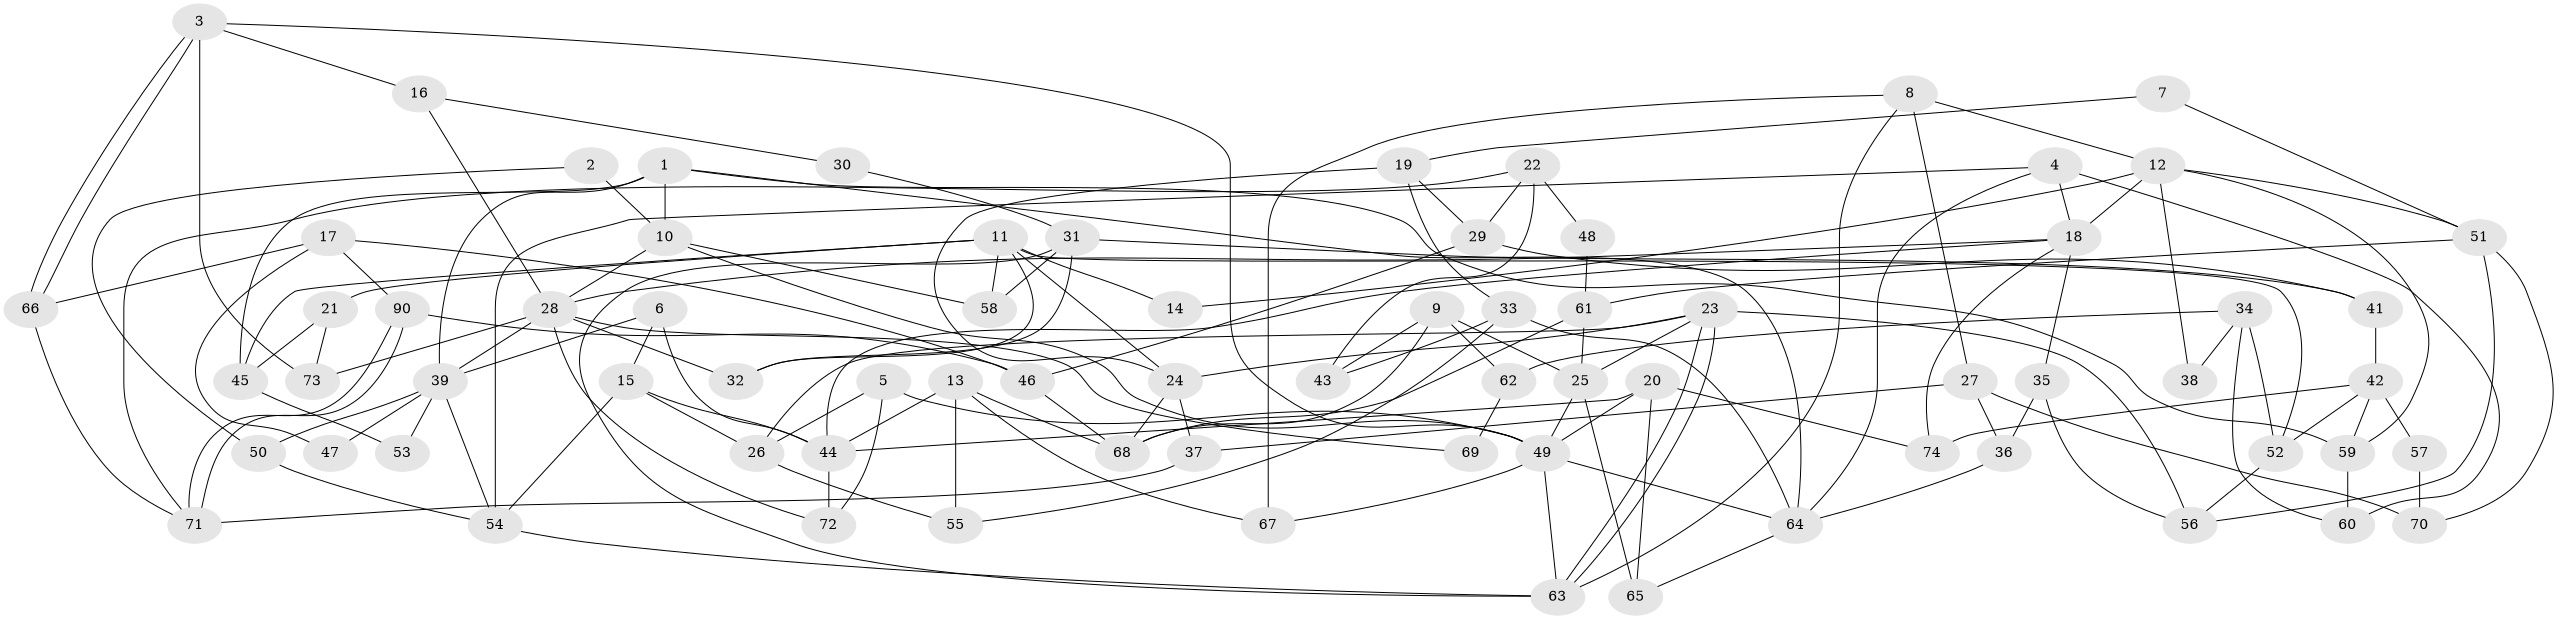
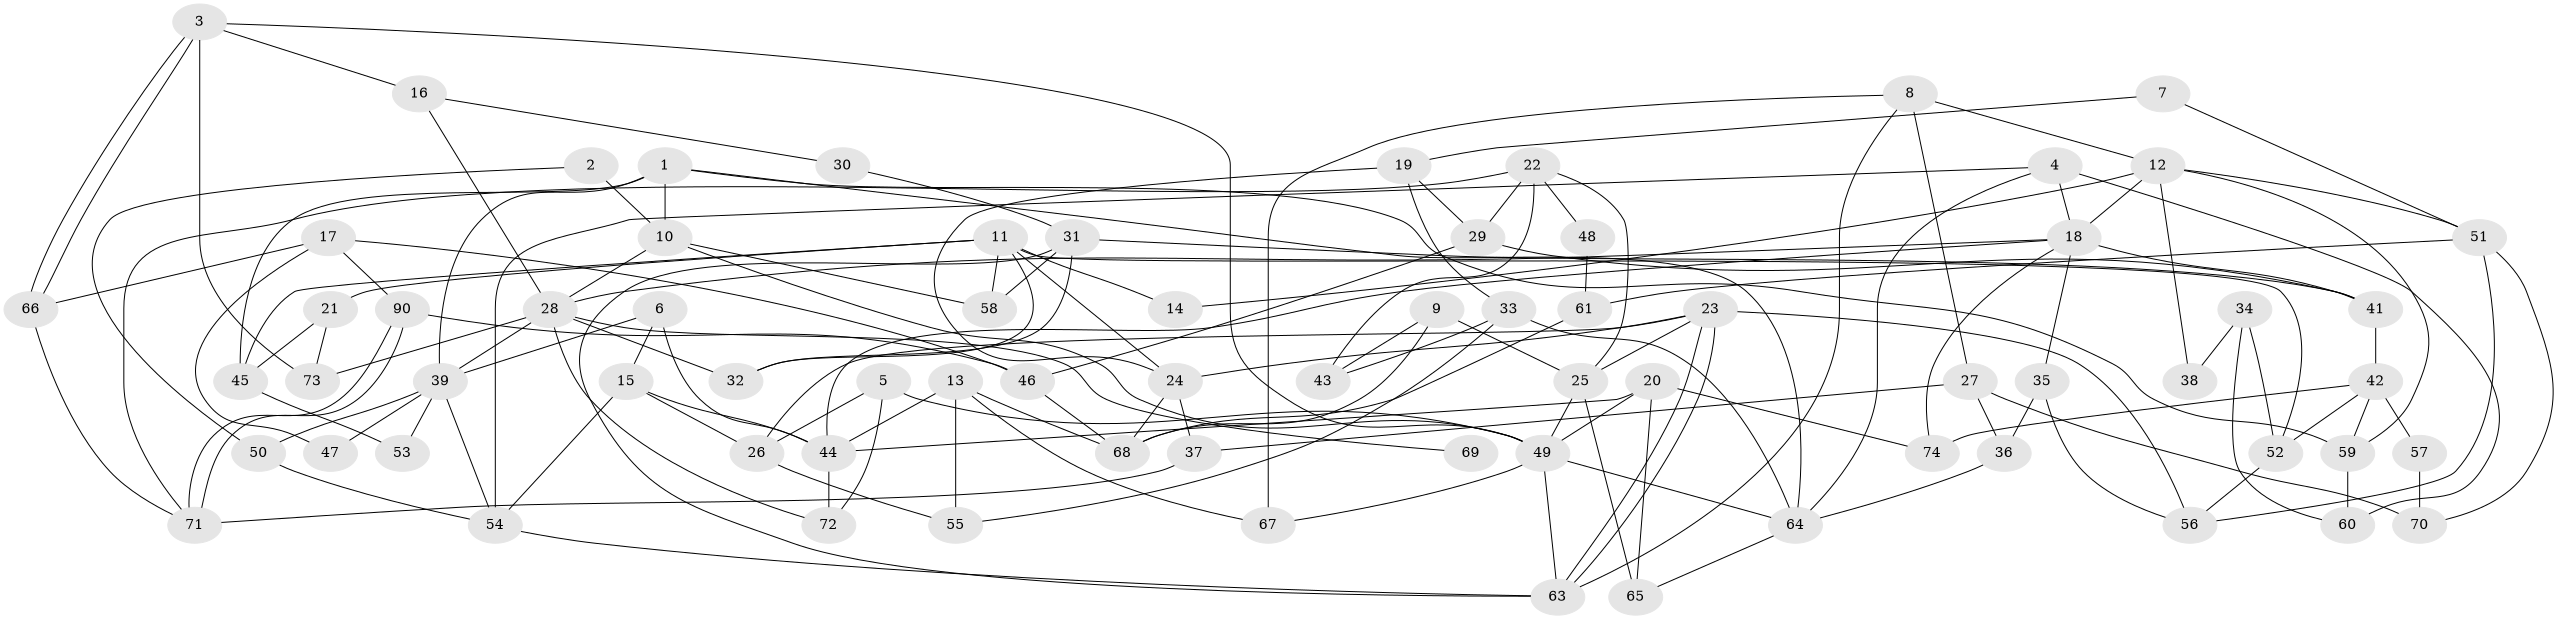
none -> (2227, 270)
(1583, 346) -> (1628, 244)
(1509, 381) -> none
